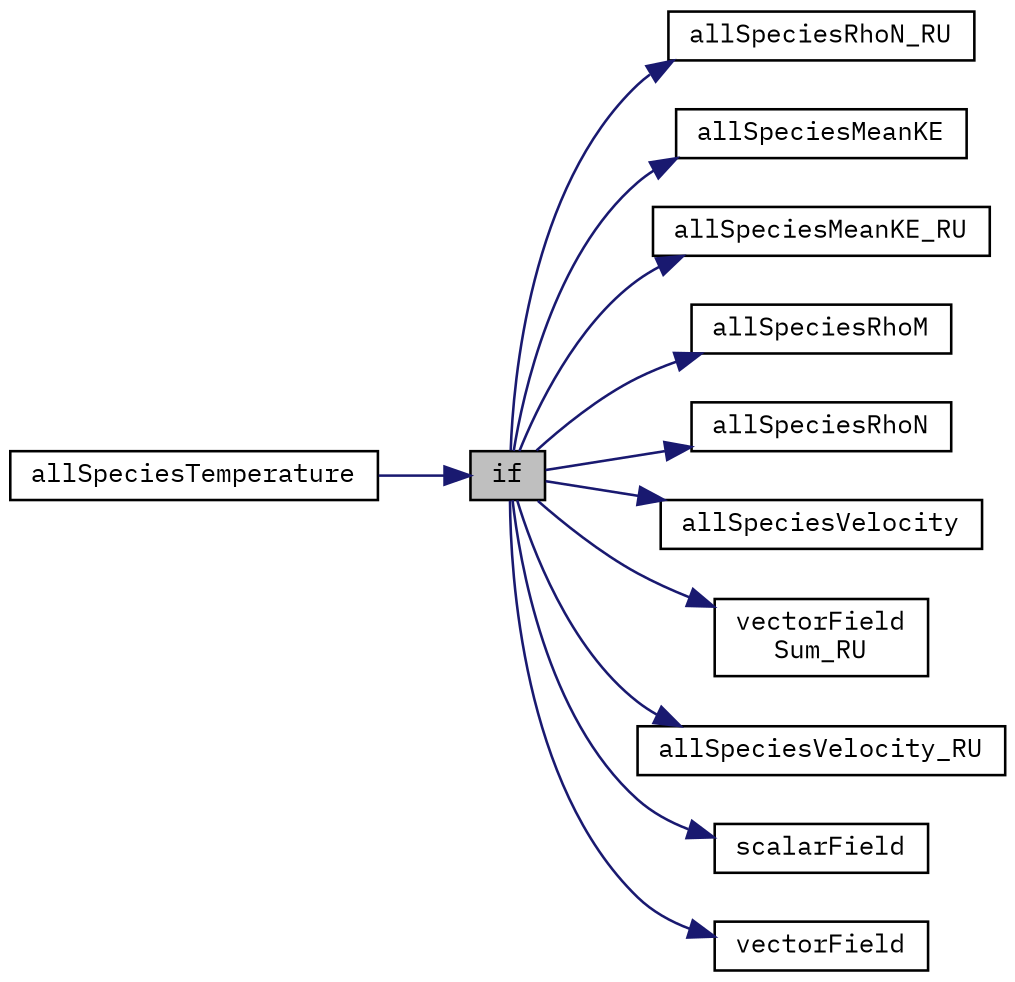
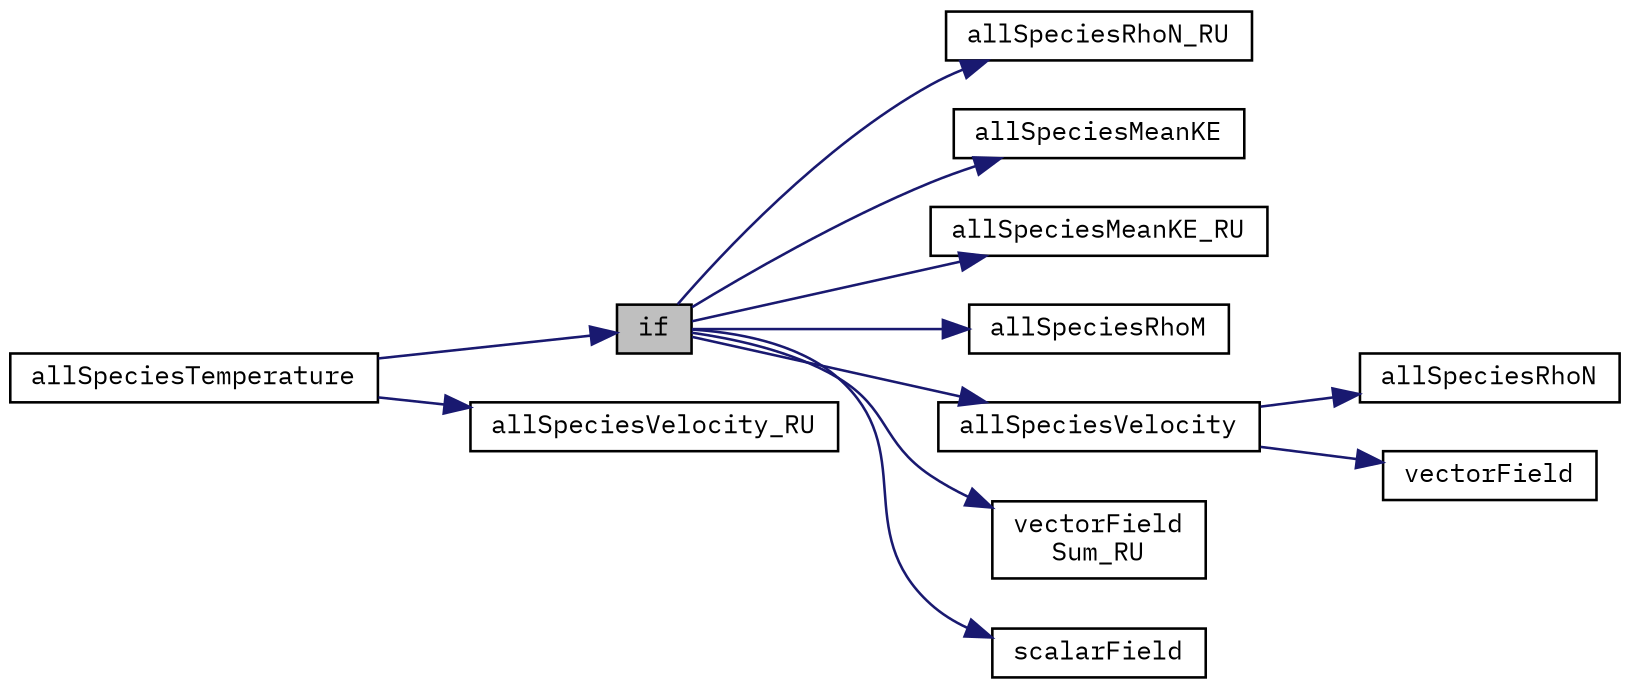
(605, 461) -> (1297, 402)
(569, 620) -> (411, 401)
(546, 741) -> (1308, 453)
